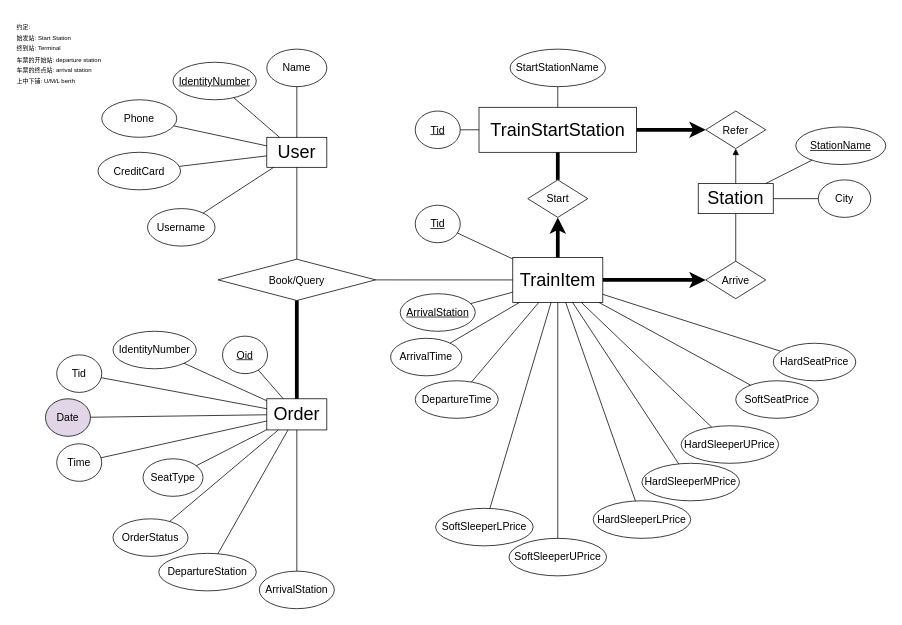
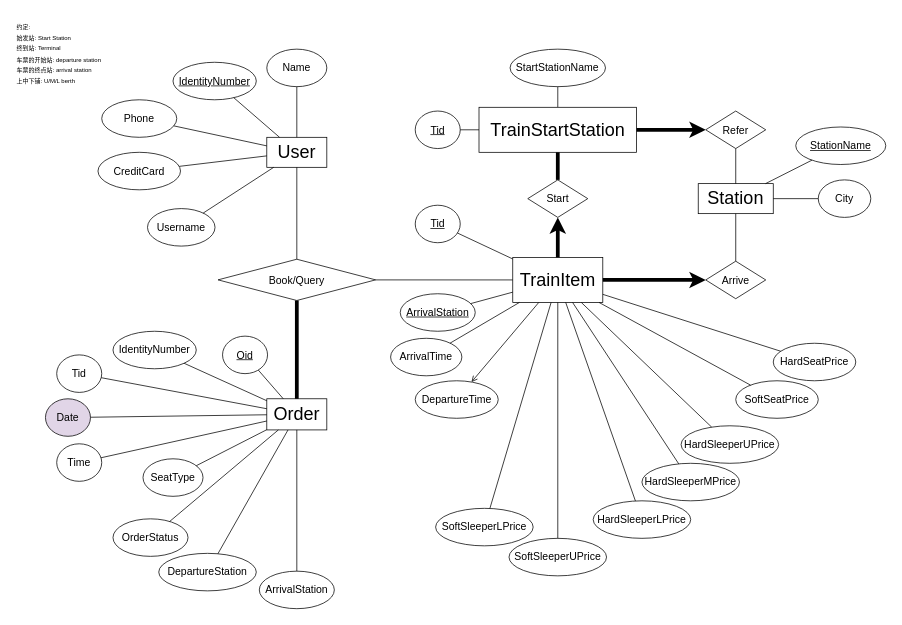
(735, 156) -> (735, 153)
(474, 379) -> (474, 378)
